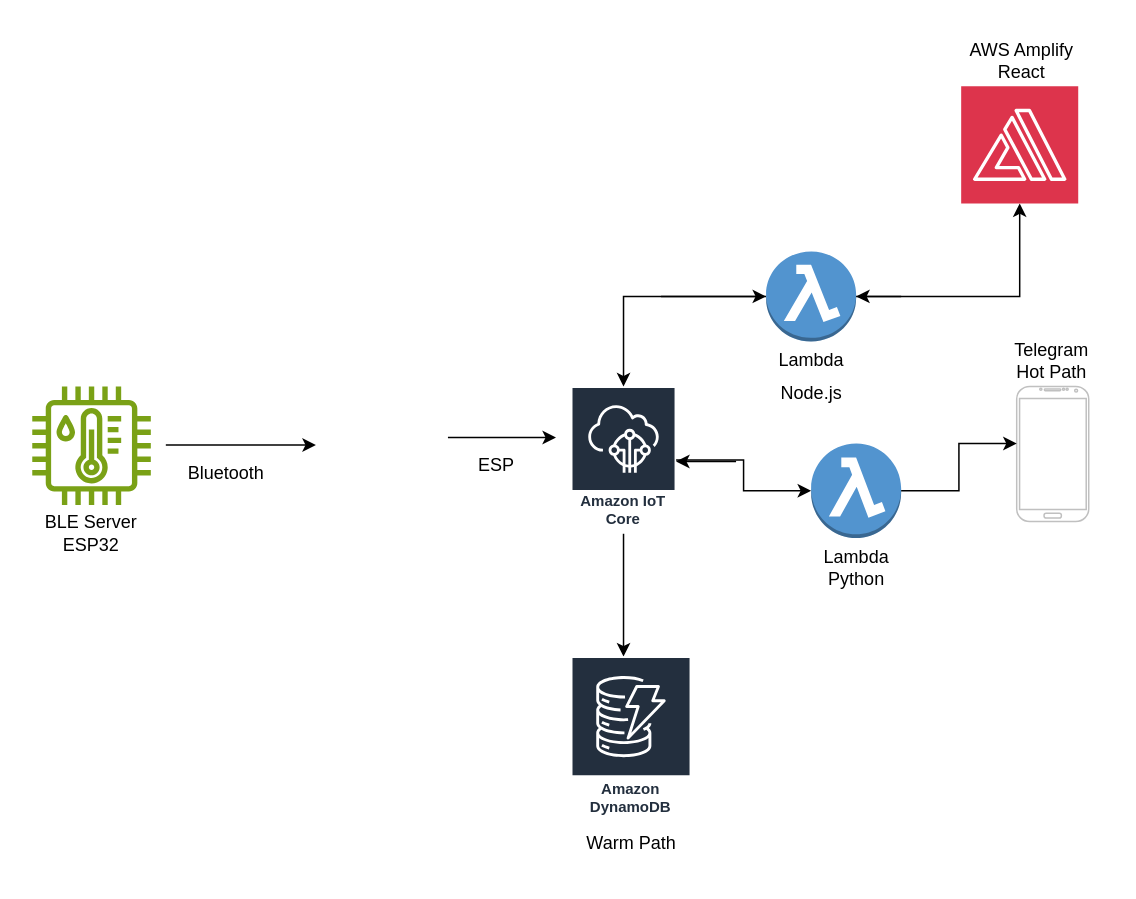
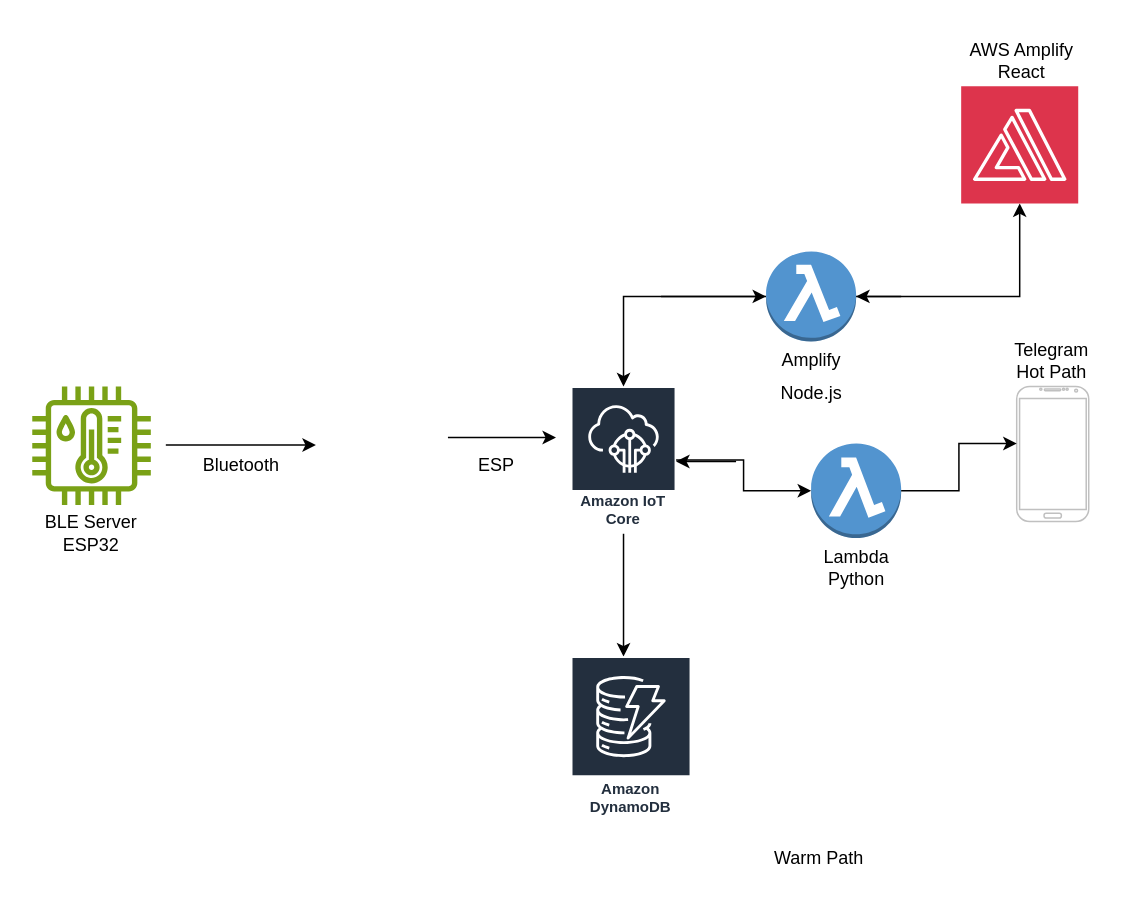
(812, 361) -> (812, 361)
(226, 473) -> (241, 466)
(631, 844) -> (818, 859)
